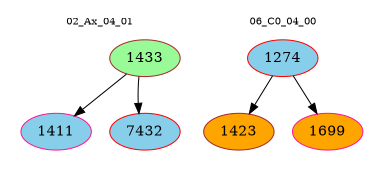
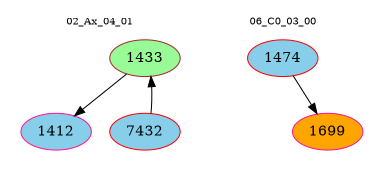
(283, 22) -> (283, 22)
(283, 58) -> (283, 58)
(138, 90) -> (152, 100)
(56, 132) -> (56, 132)
(239, 132) -> none
